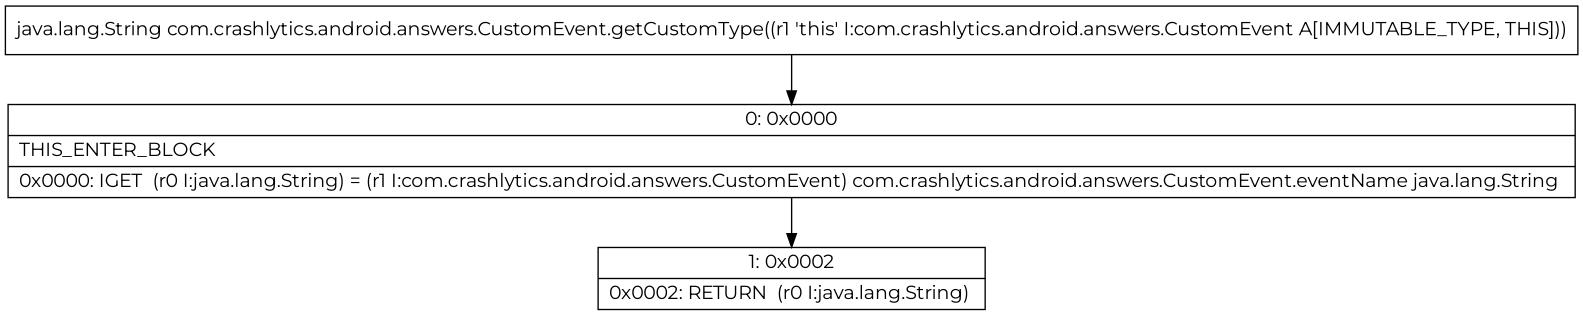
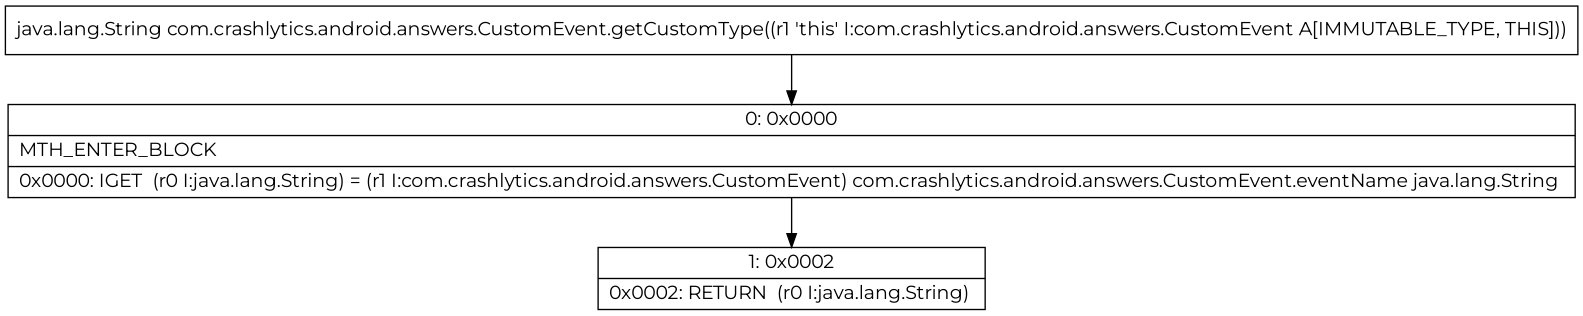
(117, 150) -> (118, 150)
